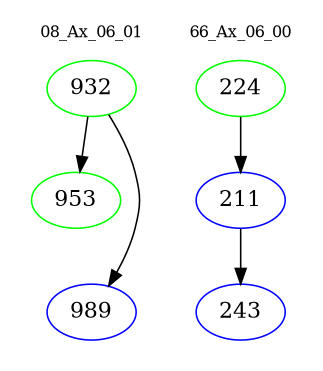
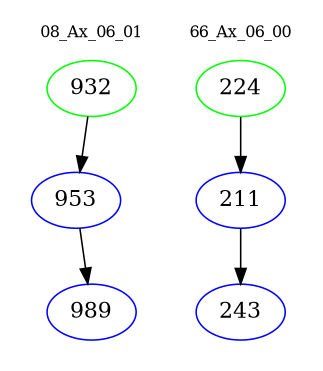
(139, 192) -> (83, 248)
(76, 200) -> (76, 200)
